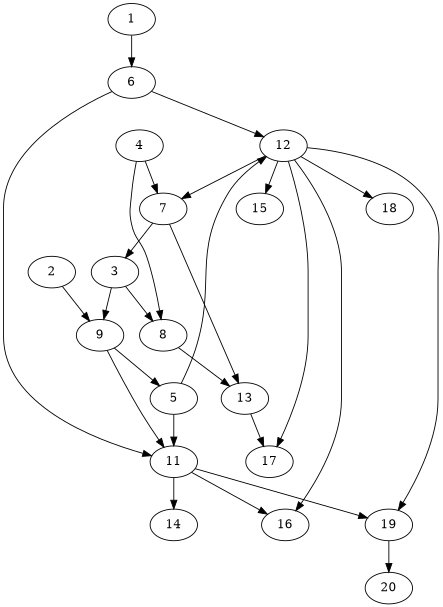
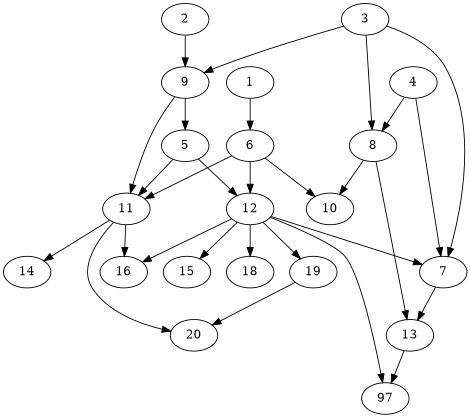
none -> (330, 209)
(142, 236) -> (462, 120)
(269, 462) -> (385, 399)
(277, 492) -> (95, 292)
